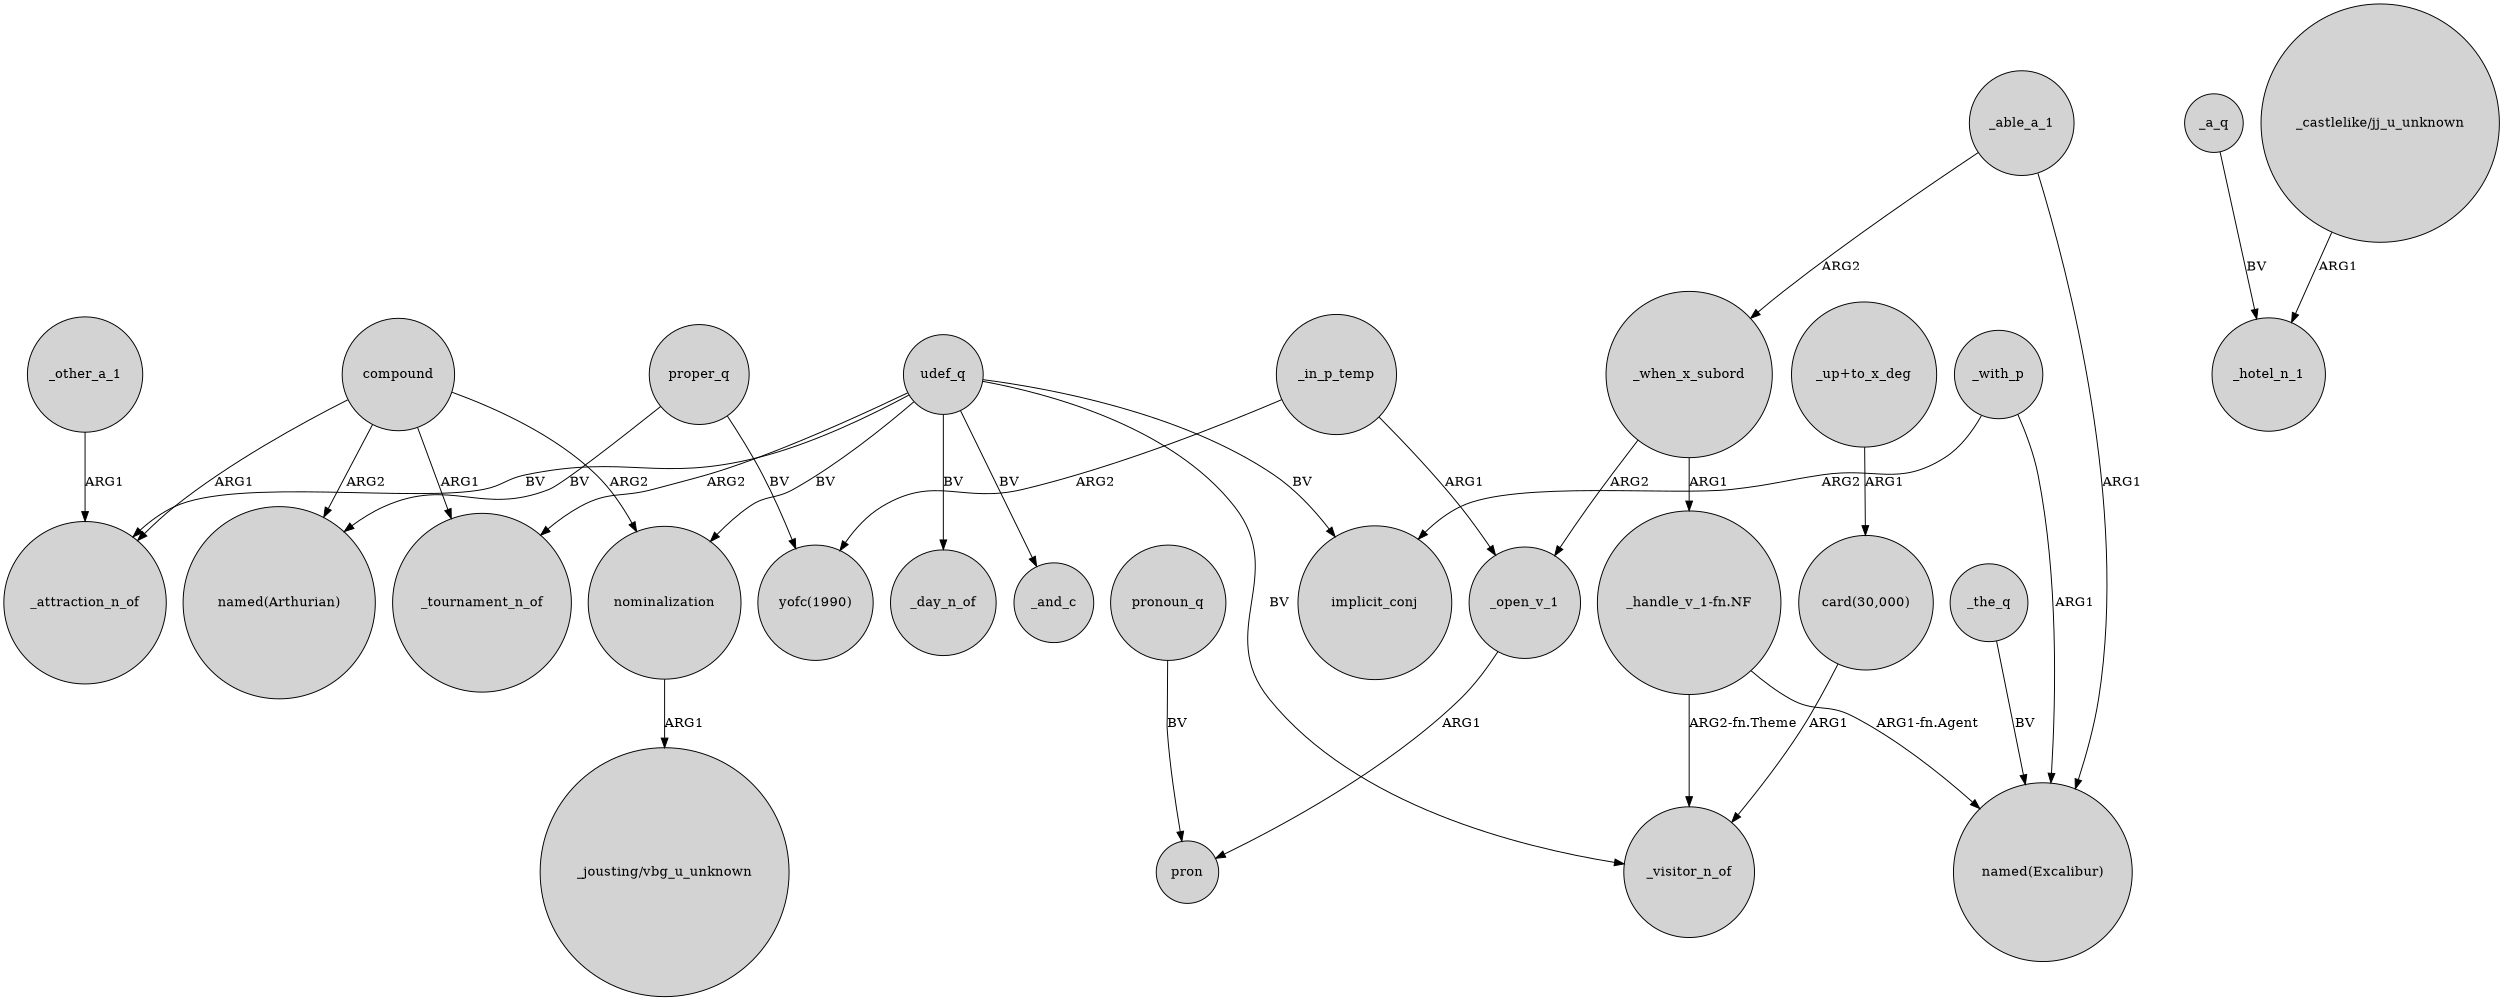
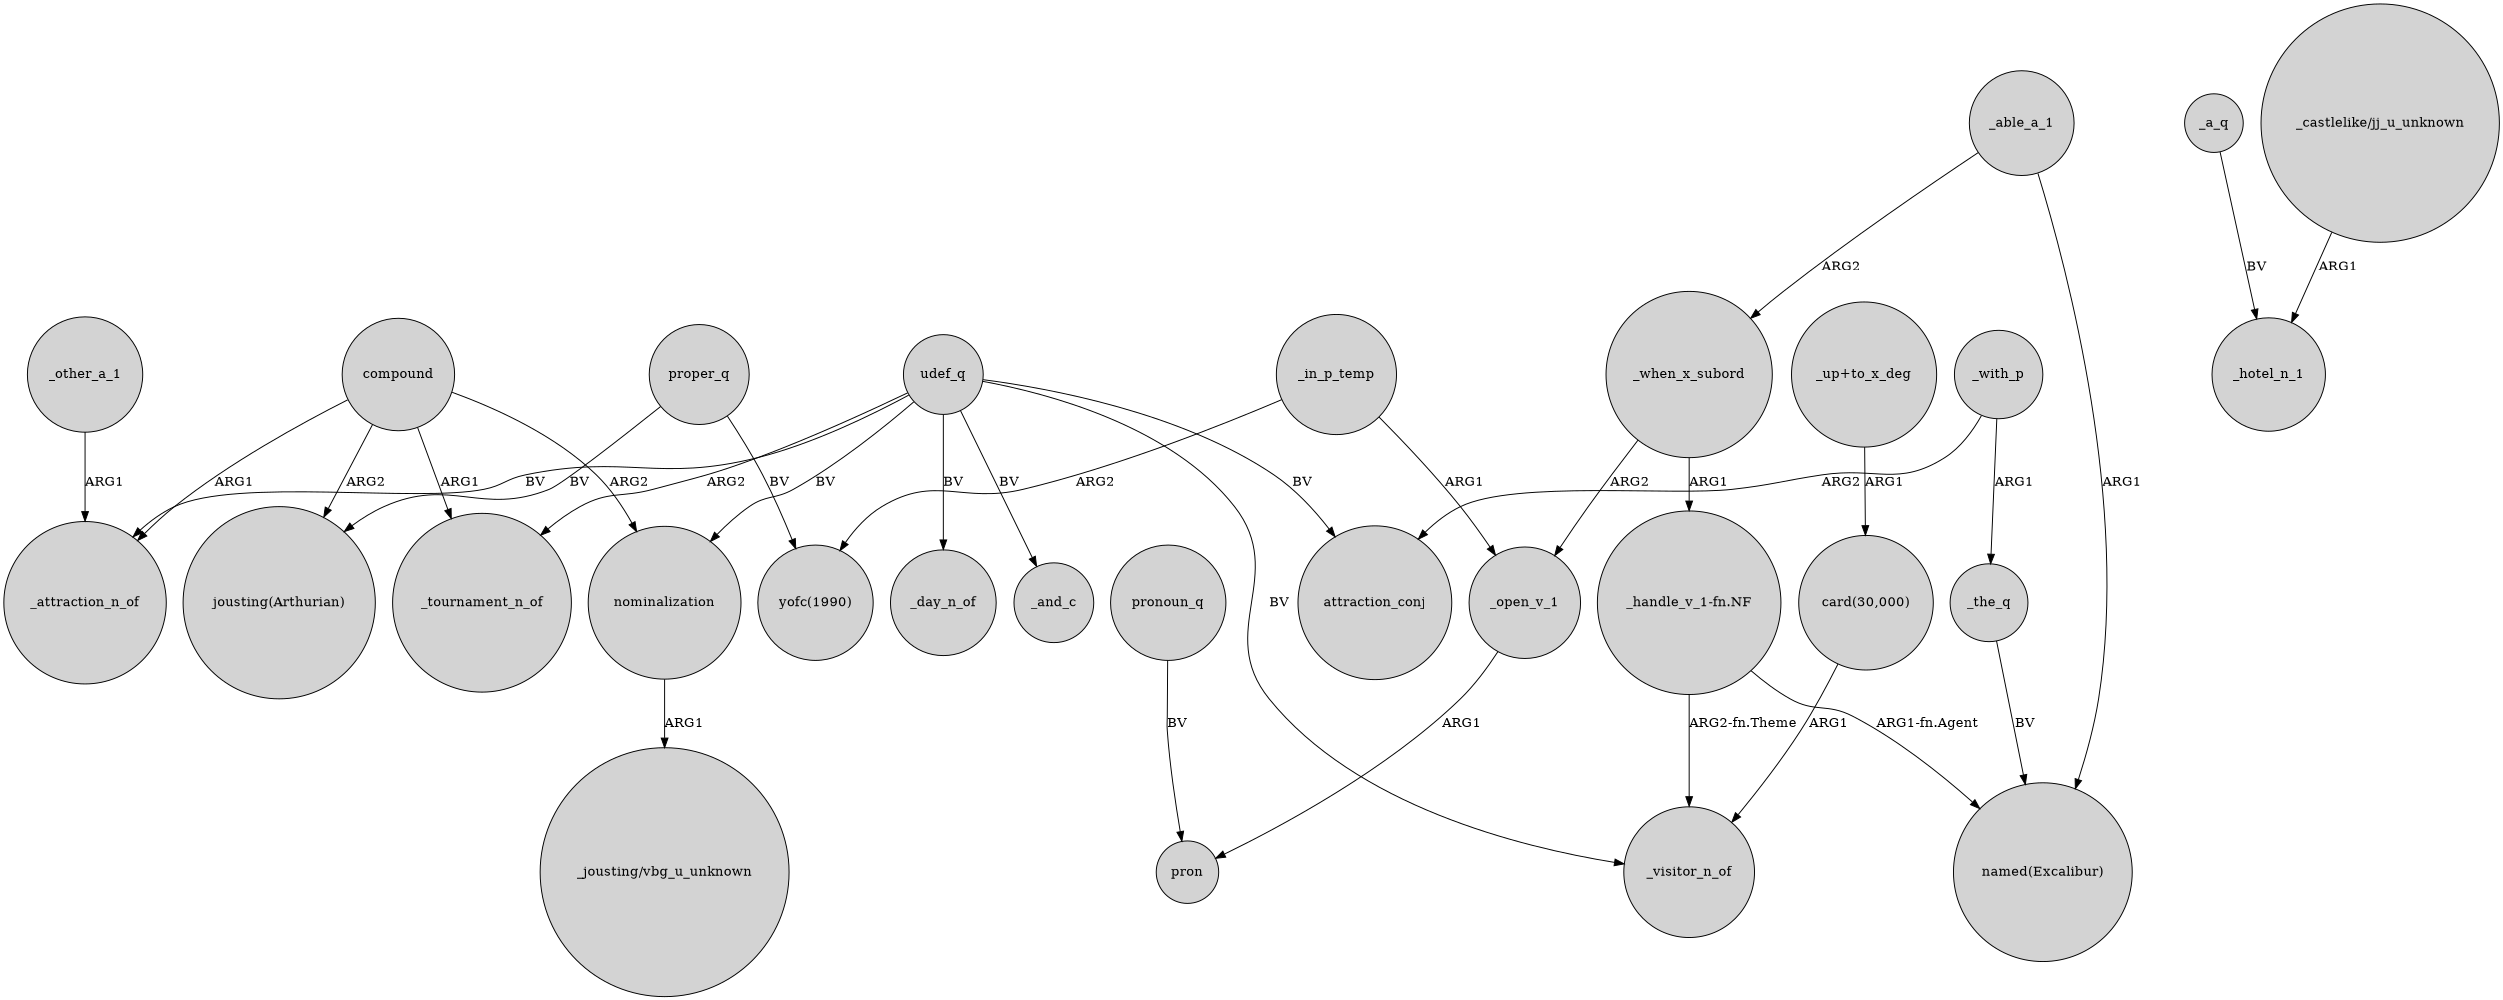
(2052, 592) -> (1994, 486)
(279, 603) -> (279, 603)
(1375, 603) -> (1375, 603)
